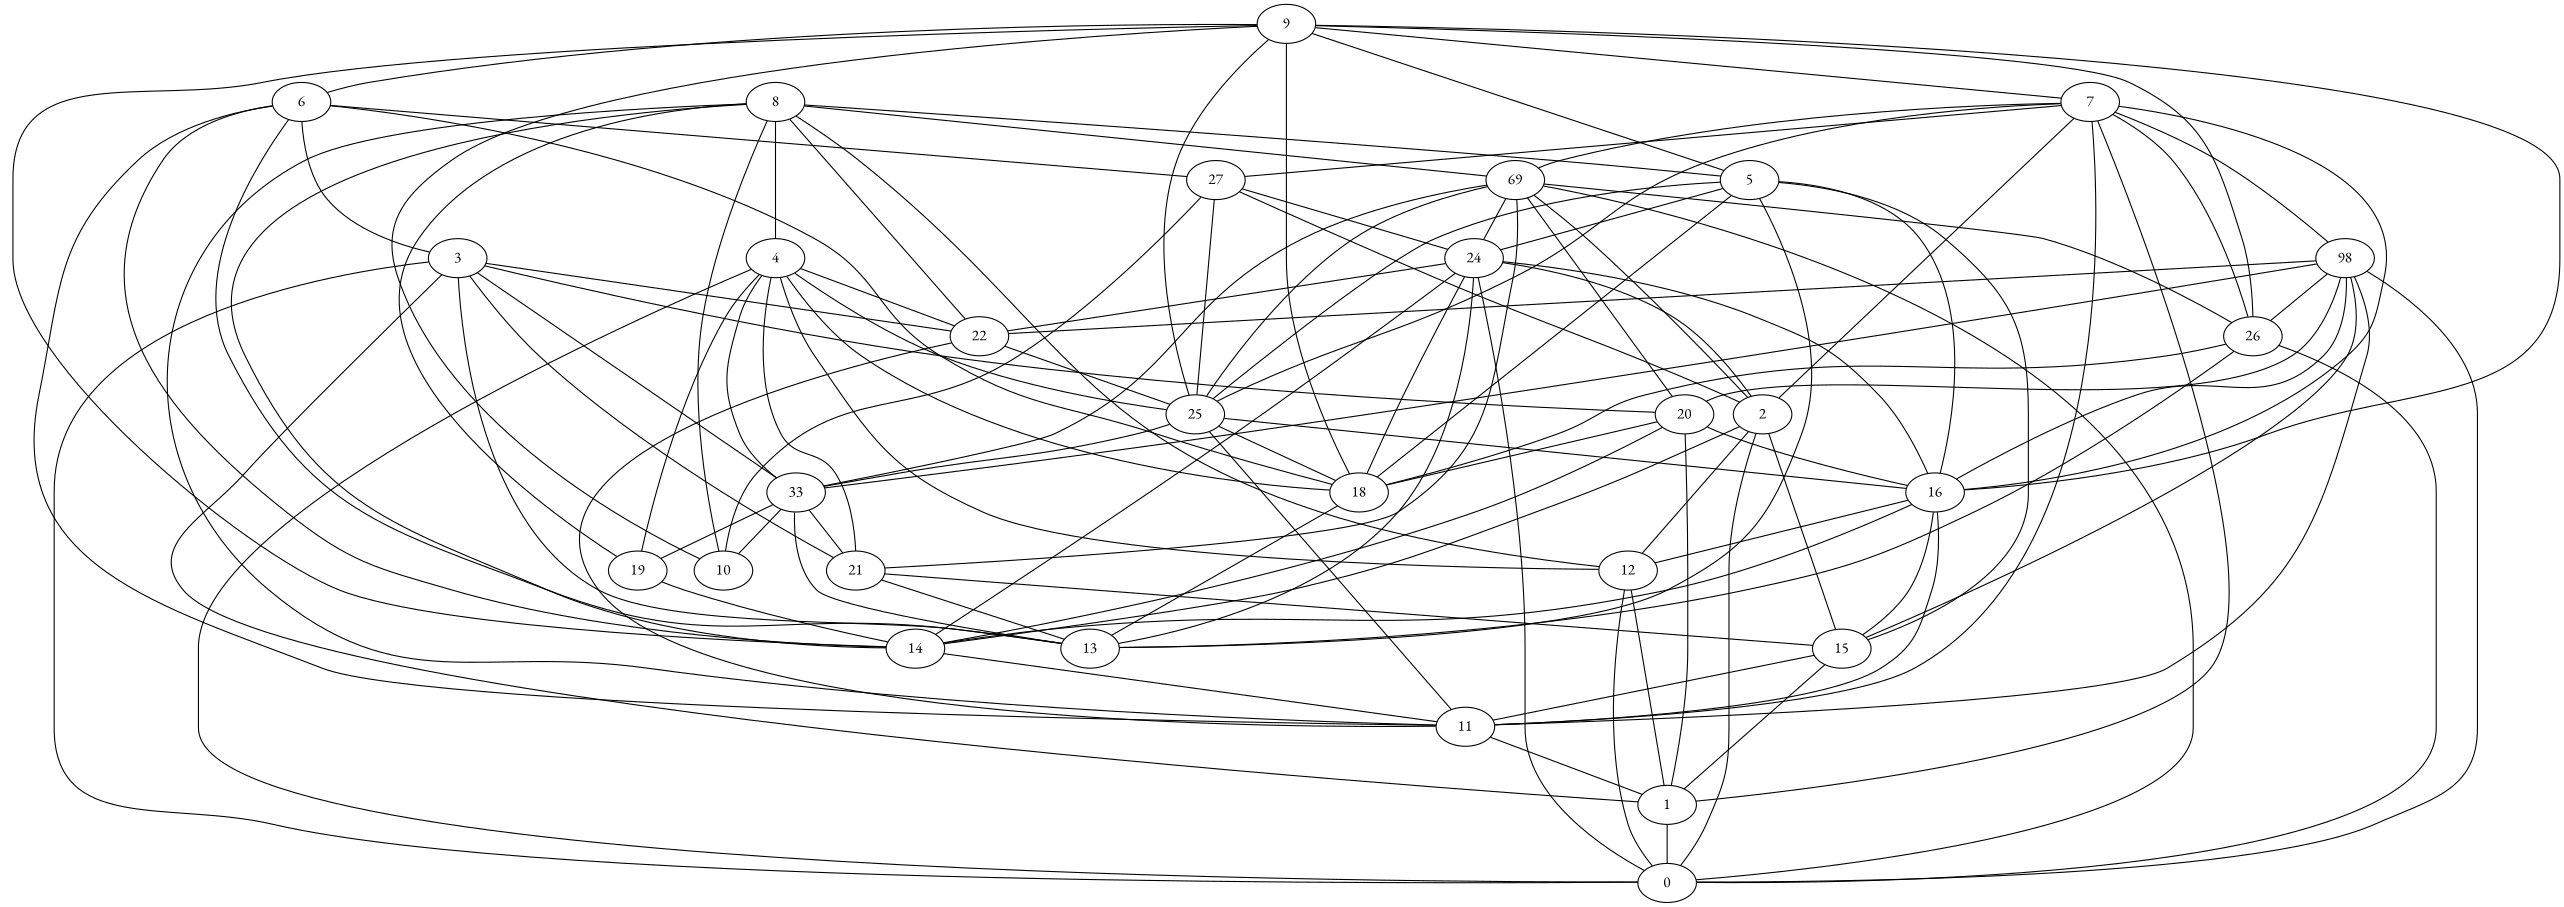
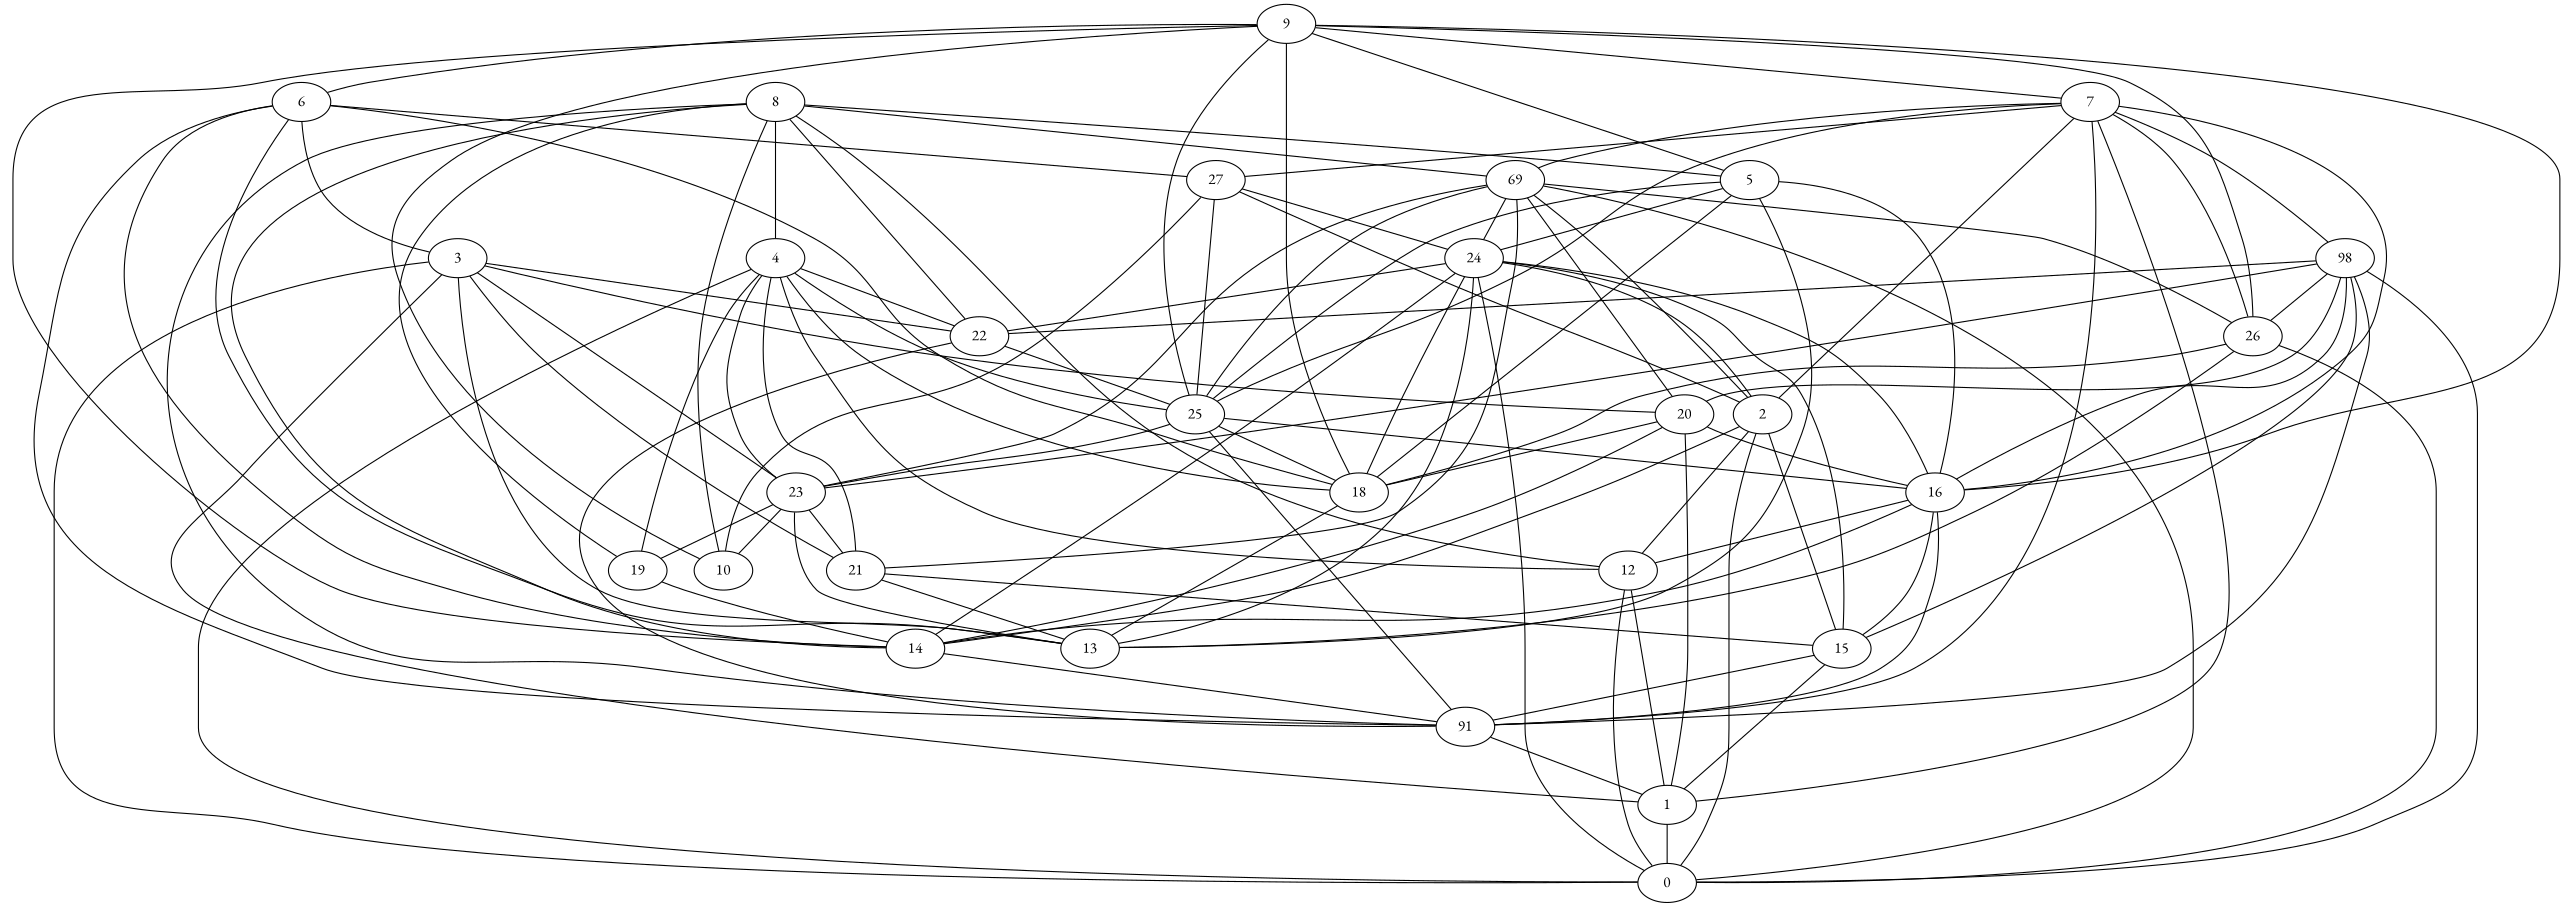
(2025, 361) -> (1766, 364)
(796, 492) -> (796, 492)
(1465, 727) -> (1465, 727)
